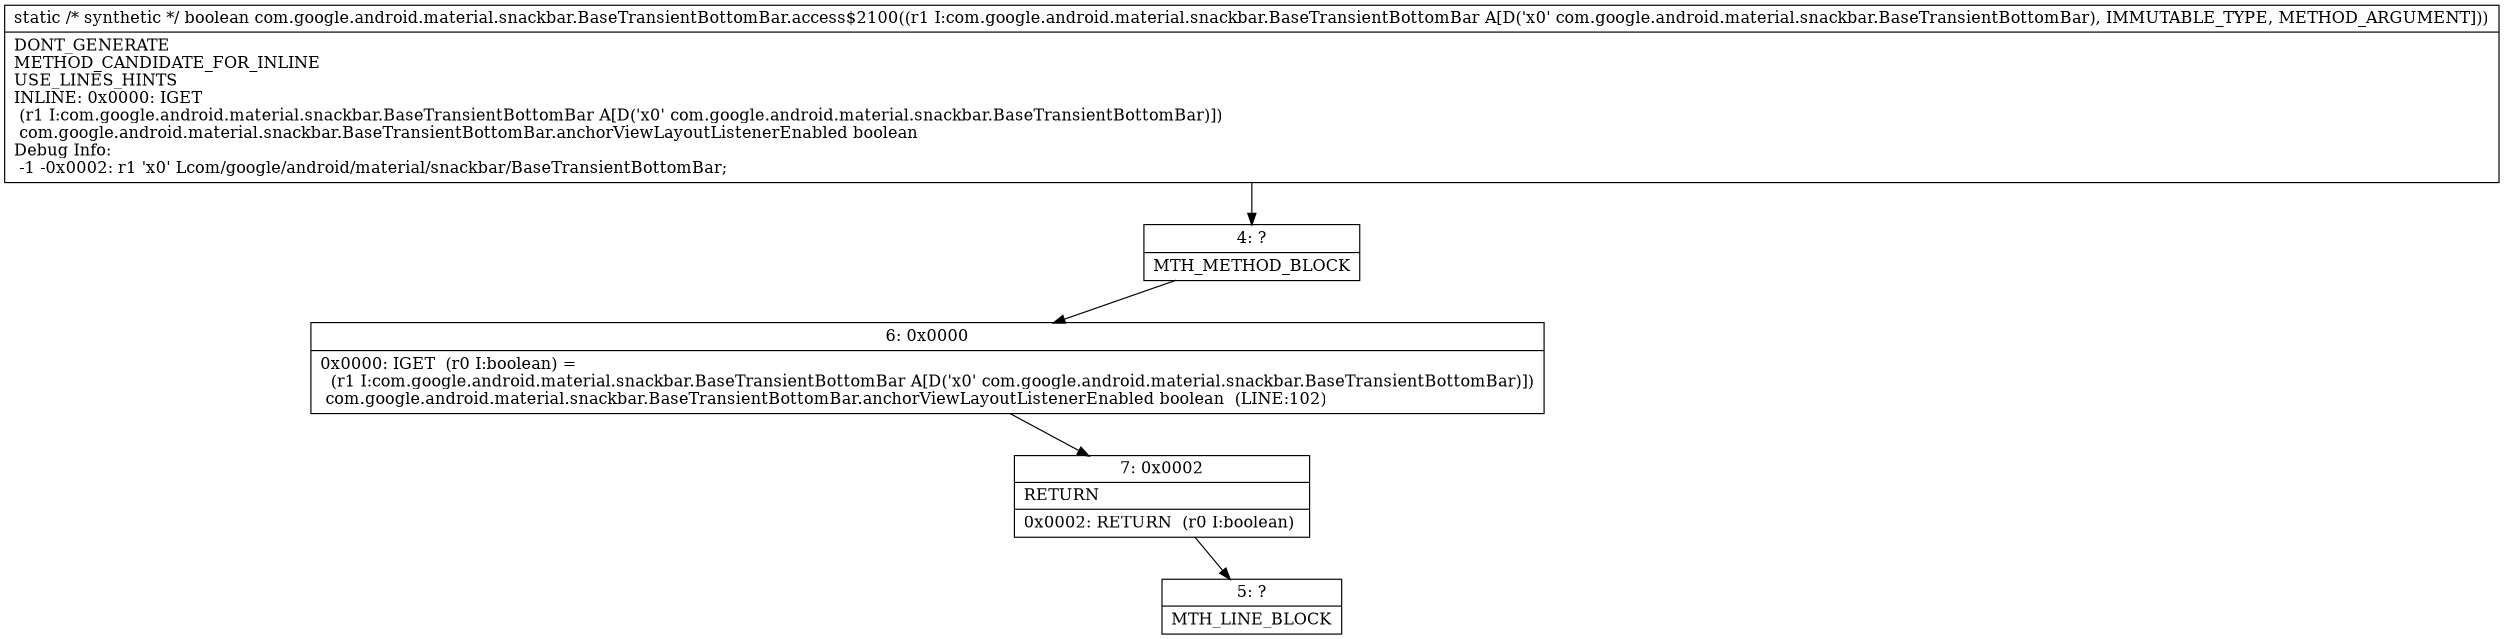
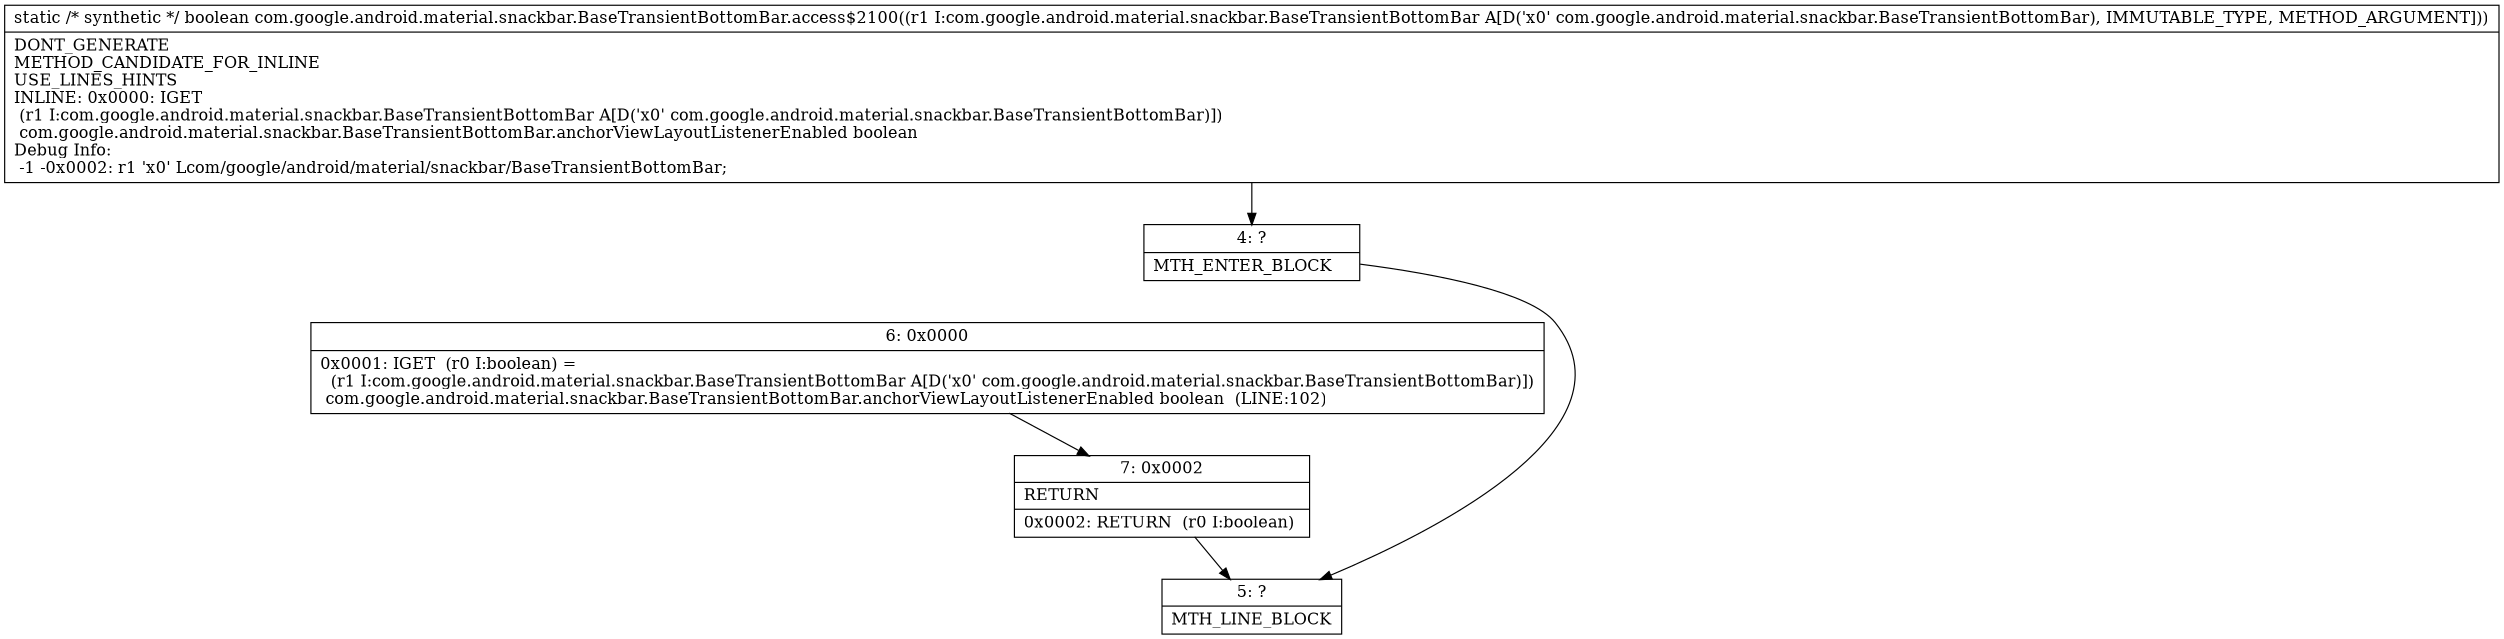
(1252, 266) -> (1243, 266)
(1120, 300) -> (1567, 406)
(452, 364) -> (452, 364)
